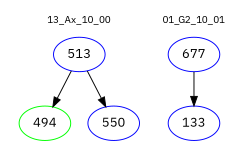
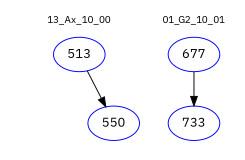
(45, 123) -> none
(194, 123) -> (194, 123)
